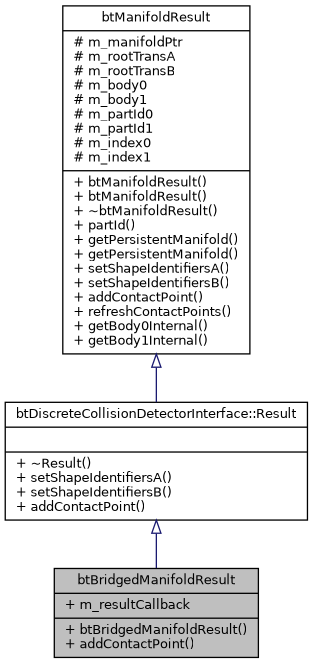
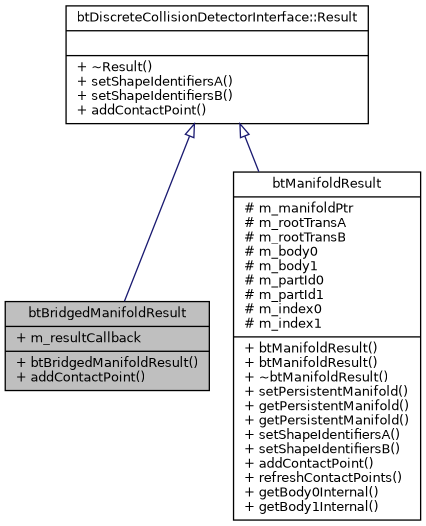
(105, 226) -> (326, 392)
(156, 385) -> (252, 154)
